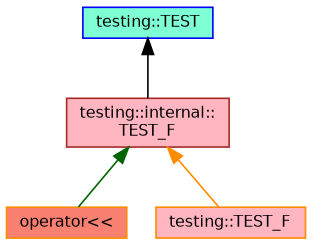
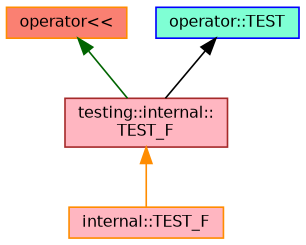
(148, 23) -> (228, 23)
(98, 183) -> (108, 75)
(231, 223) -> (146, 223)
